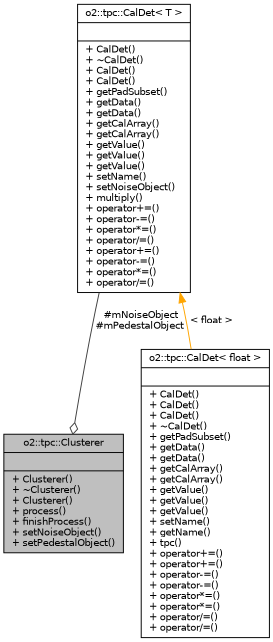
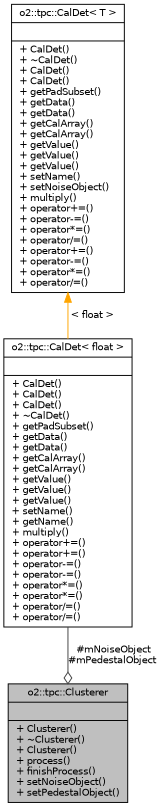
(86, 357) -> (68, 650)
(165, 543) -> (40, 533)
